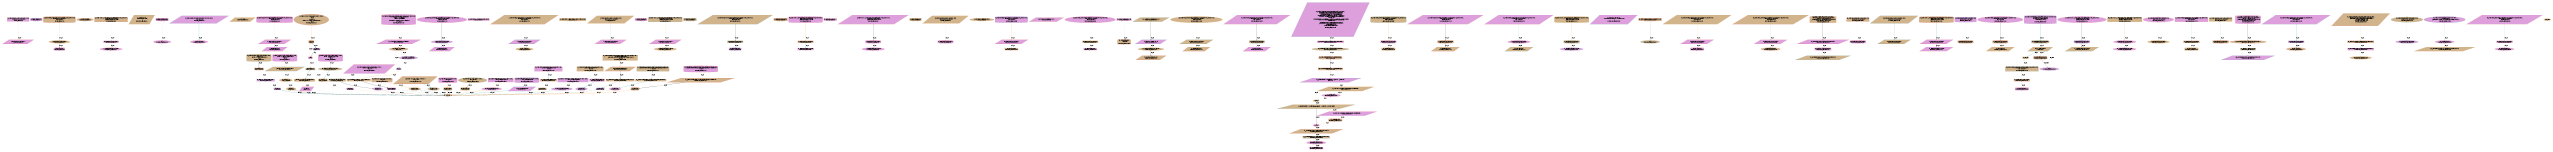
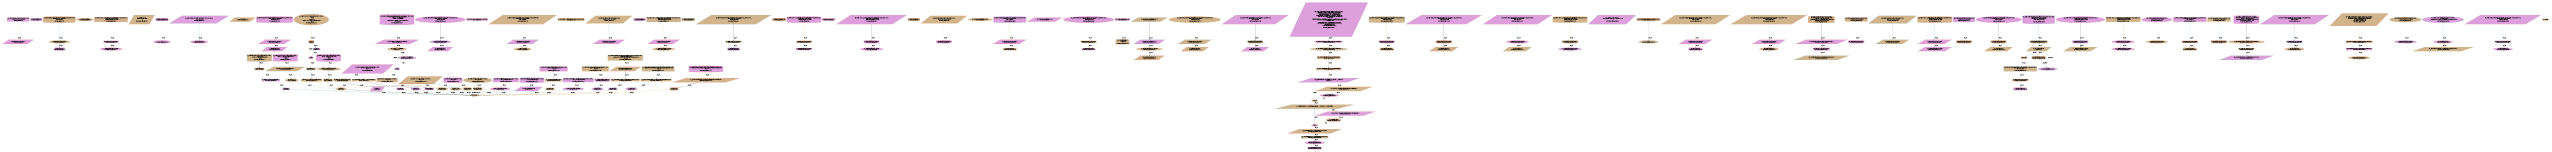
(356, 94) -> none
